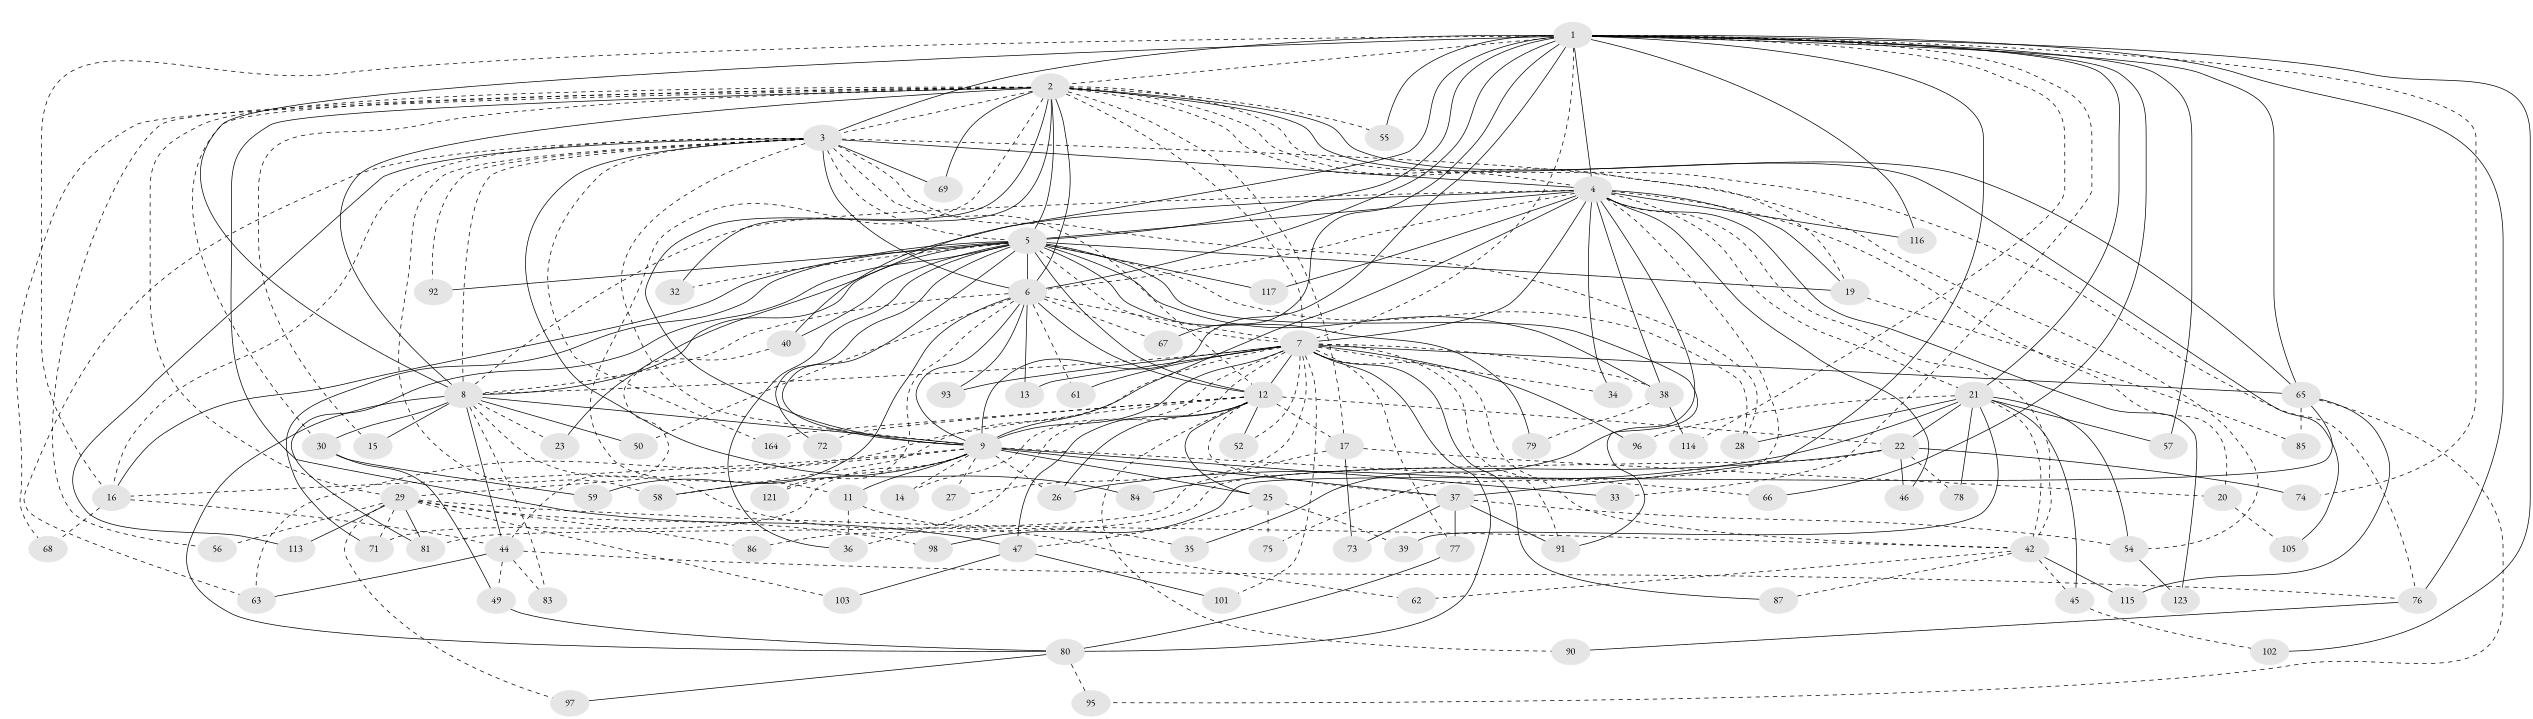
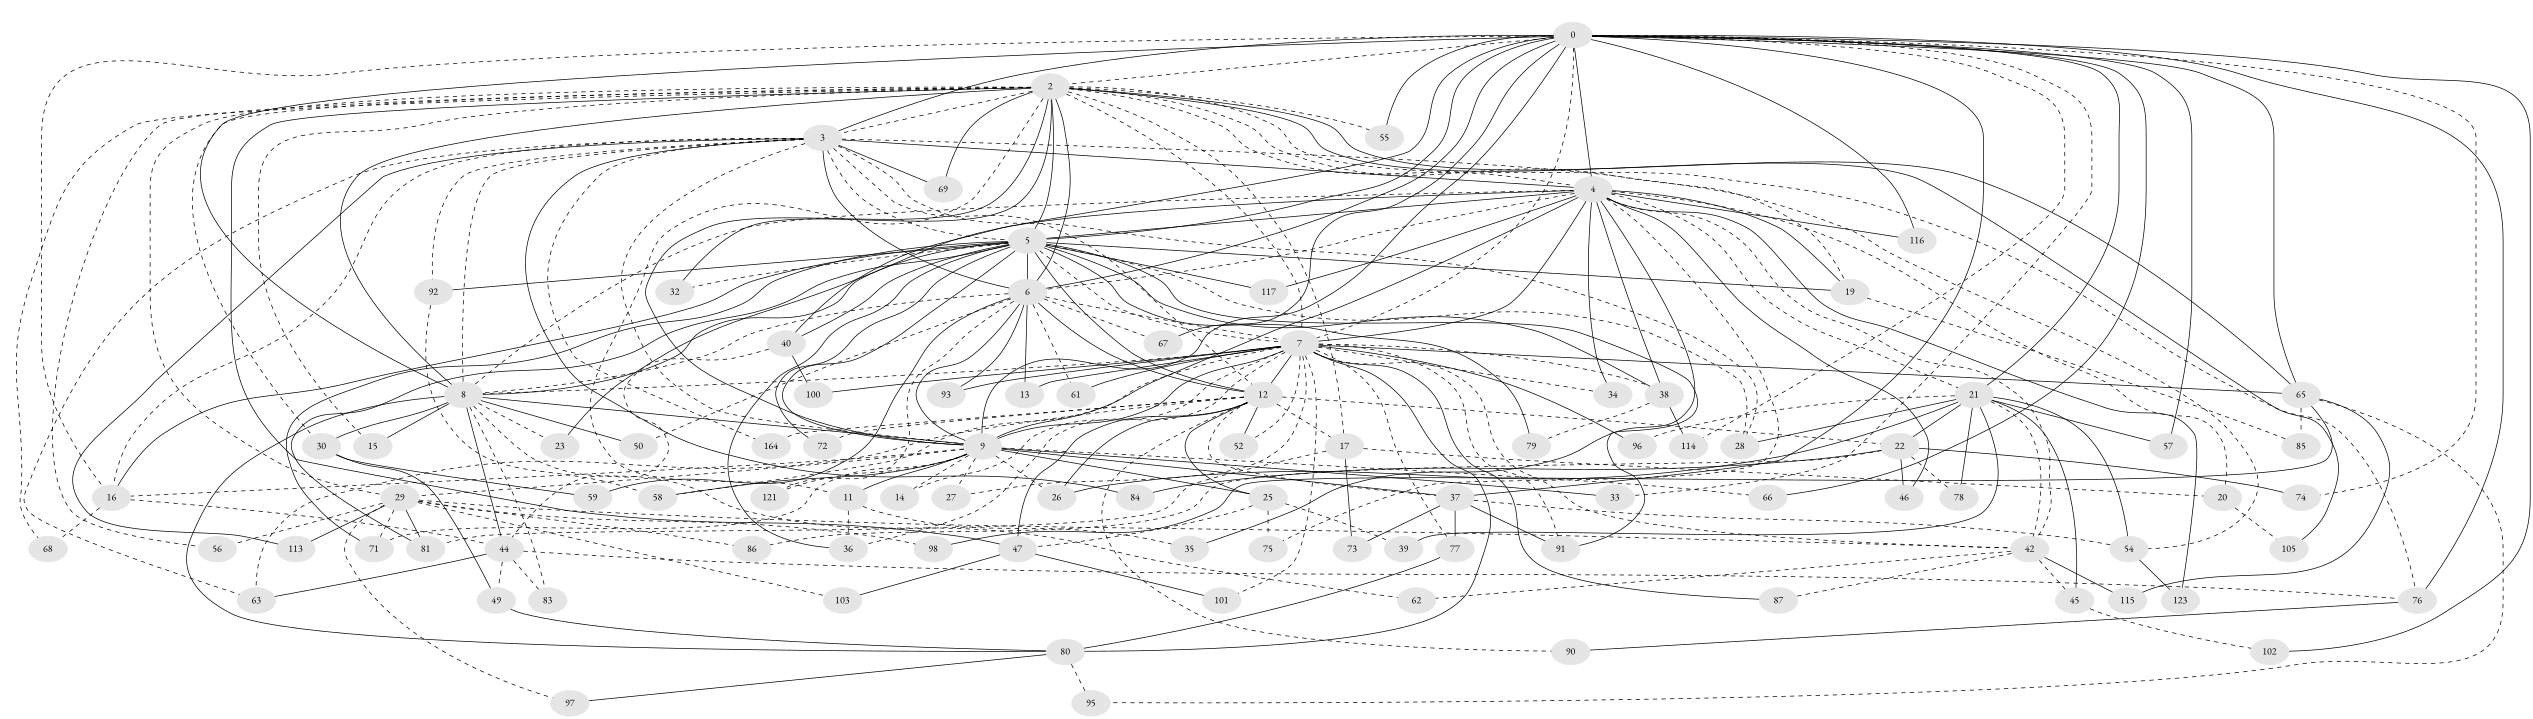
(1573, 35) -> (1573, 35)
(412, 238) -> (472, 449)
none -> (813, 395)
